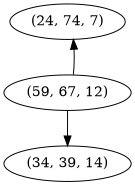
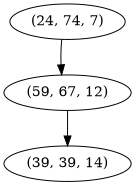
(74, 62) -> (61, 52)
(68, 164) -> (68, 164)
